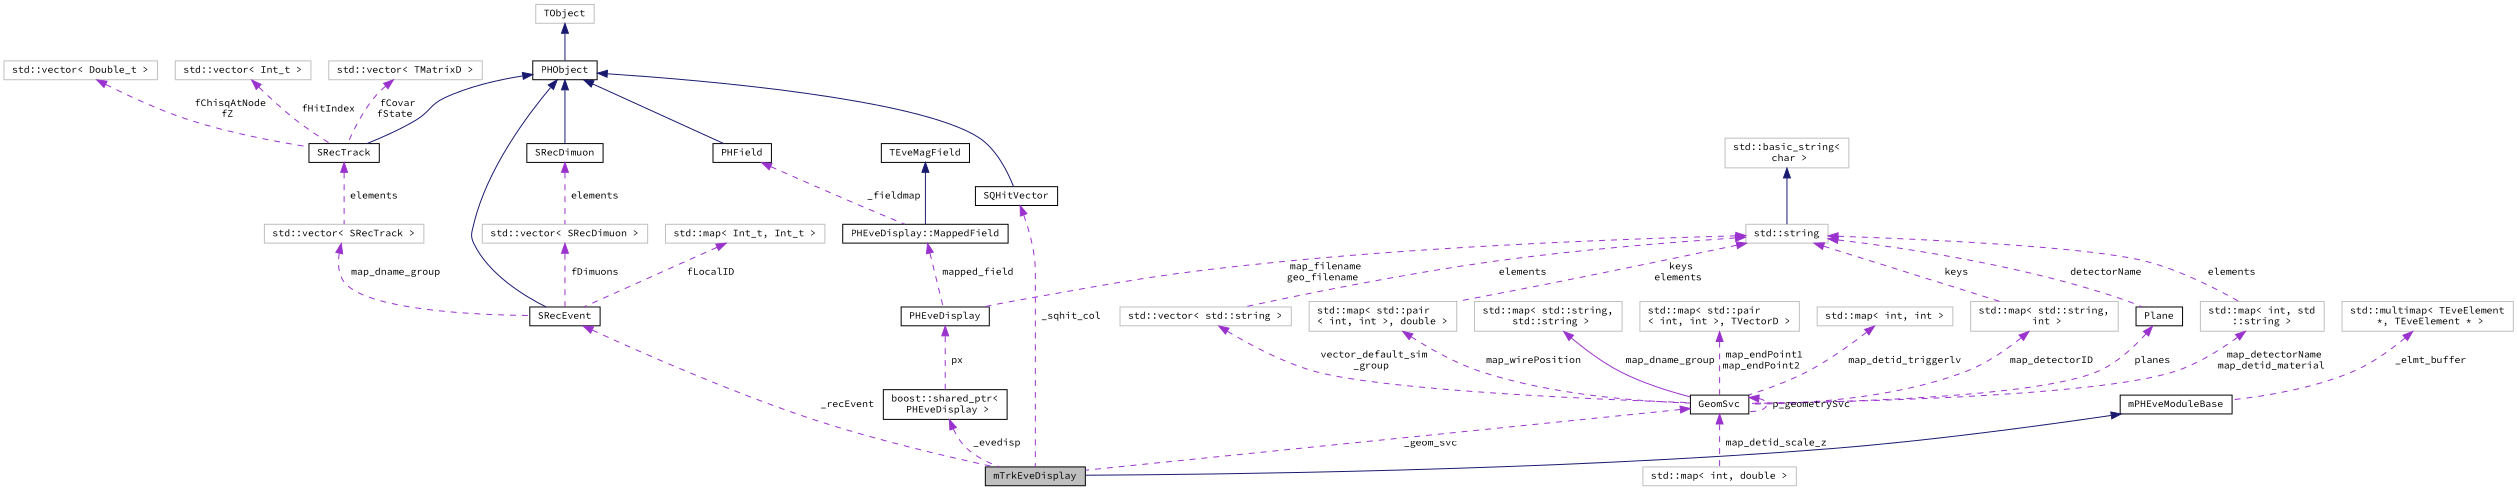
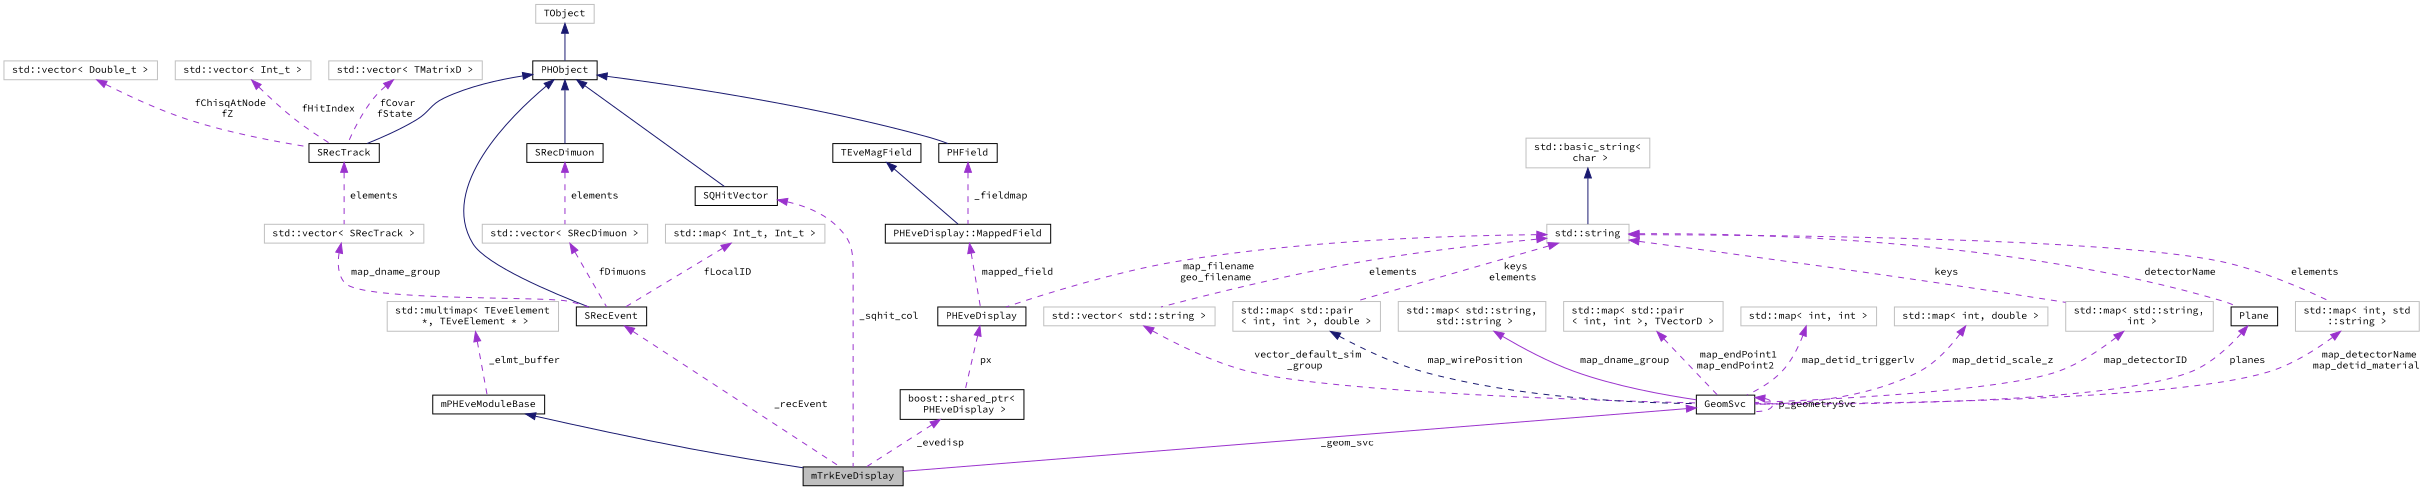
(1546, 388) -> (1513, 390)
(1383, 440) -> (1295, 440)
(1720, 446) -> (1872, 390)
